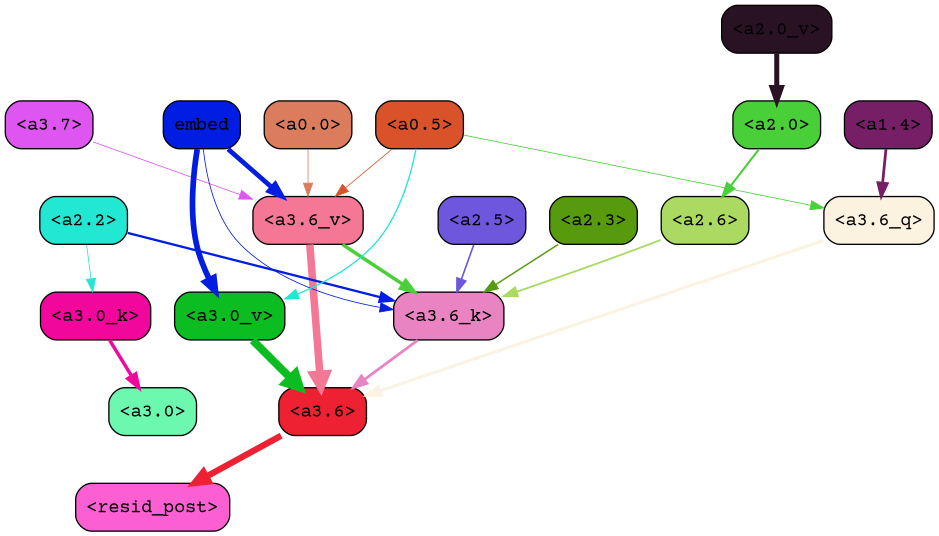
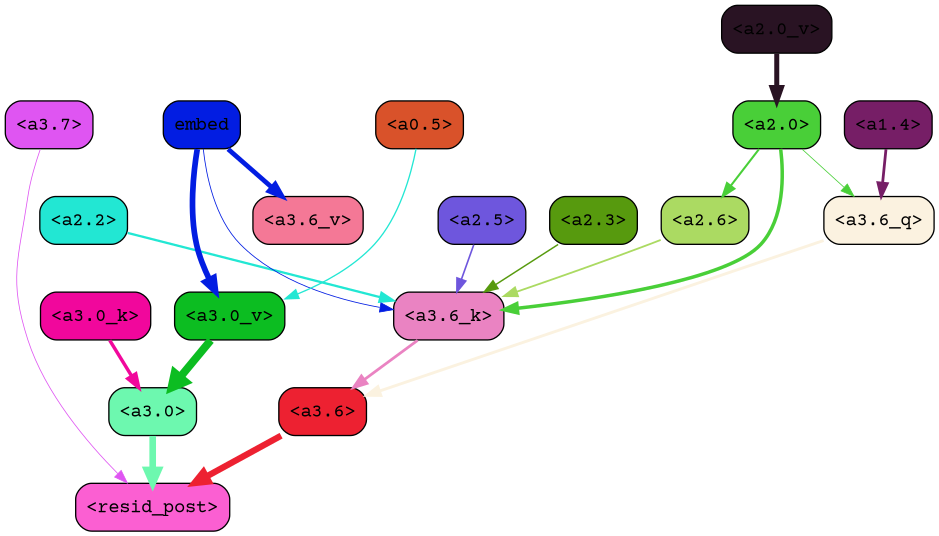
(308, 125) -> none
(166, 168) -> (23, 325)
(369, 168) -> none
(637, 170) -> (823, 168)
(89, 262) -> none
(248, 263) -> (248, 263)
(373, 264) -> (683, 280)
(315, 309) -> none
(272, 359) -> (195, 359)
none -> (153, 453)
